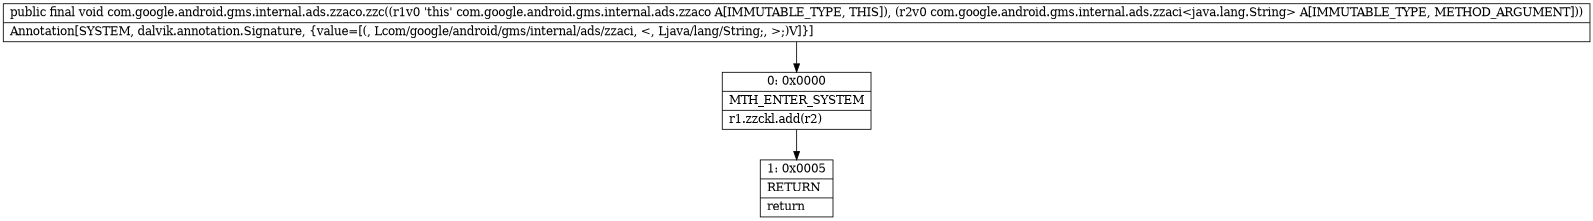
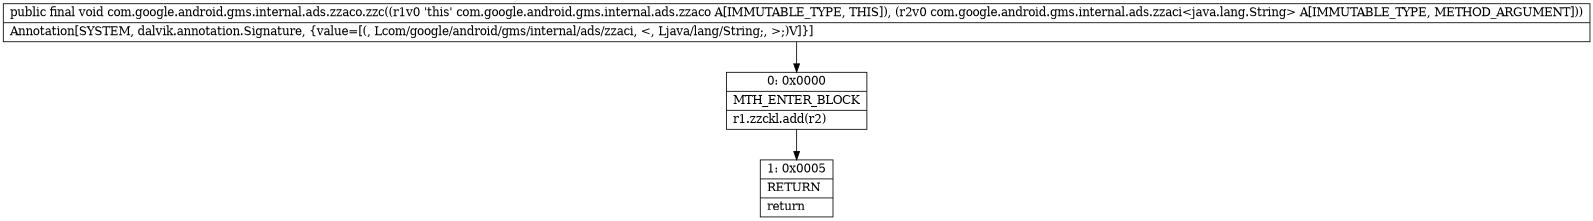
(797, 100) -> (797, 100)
